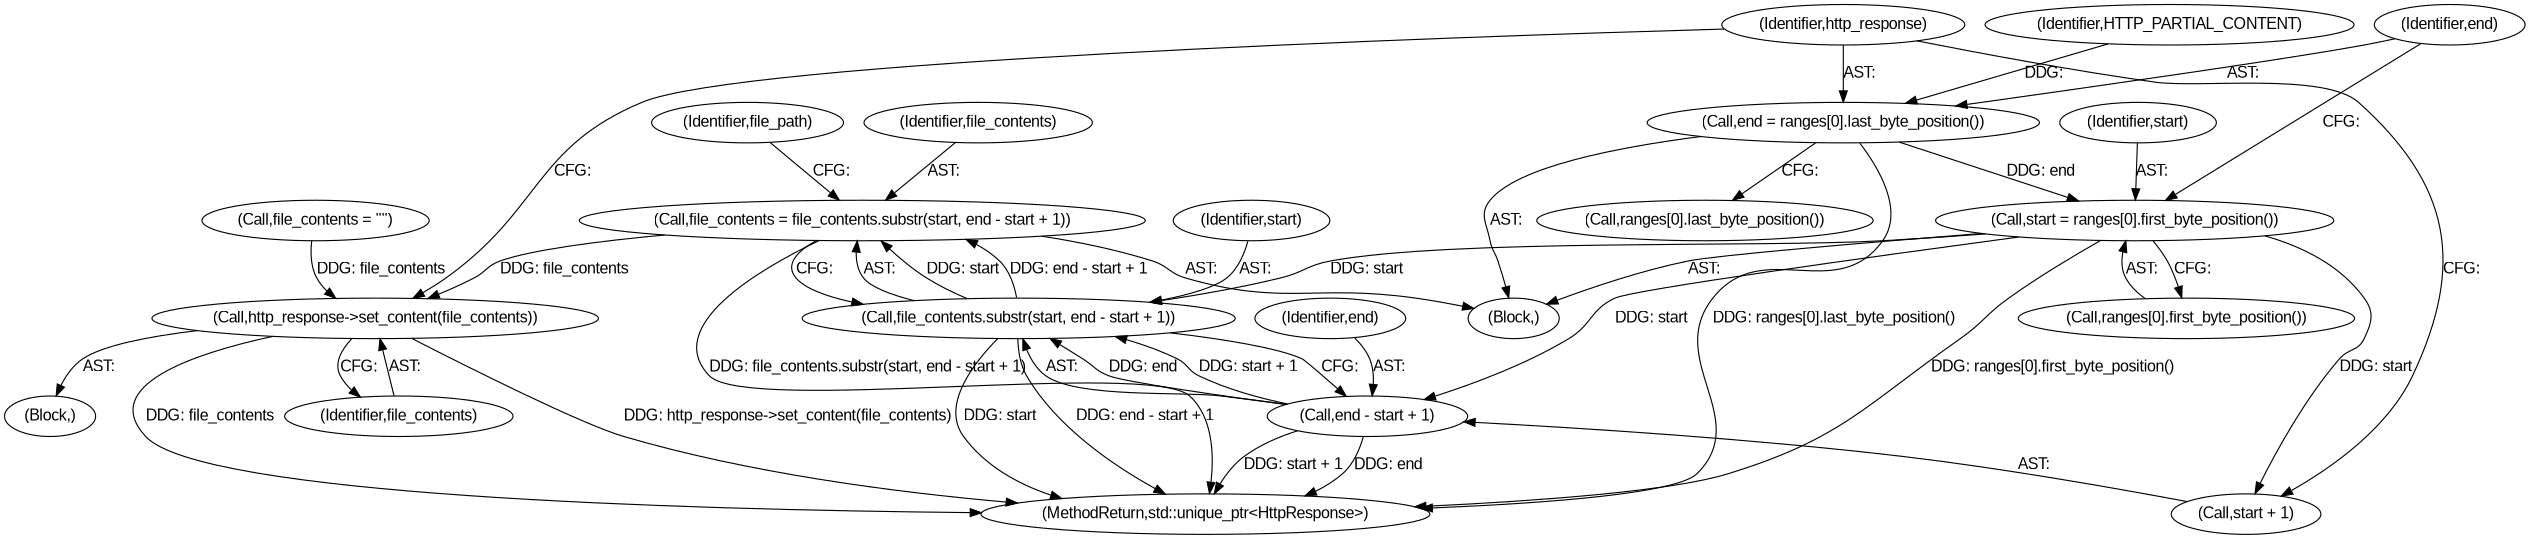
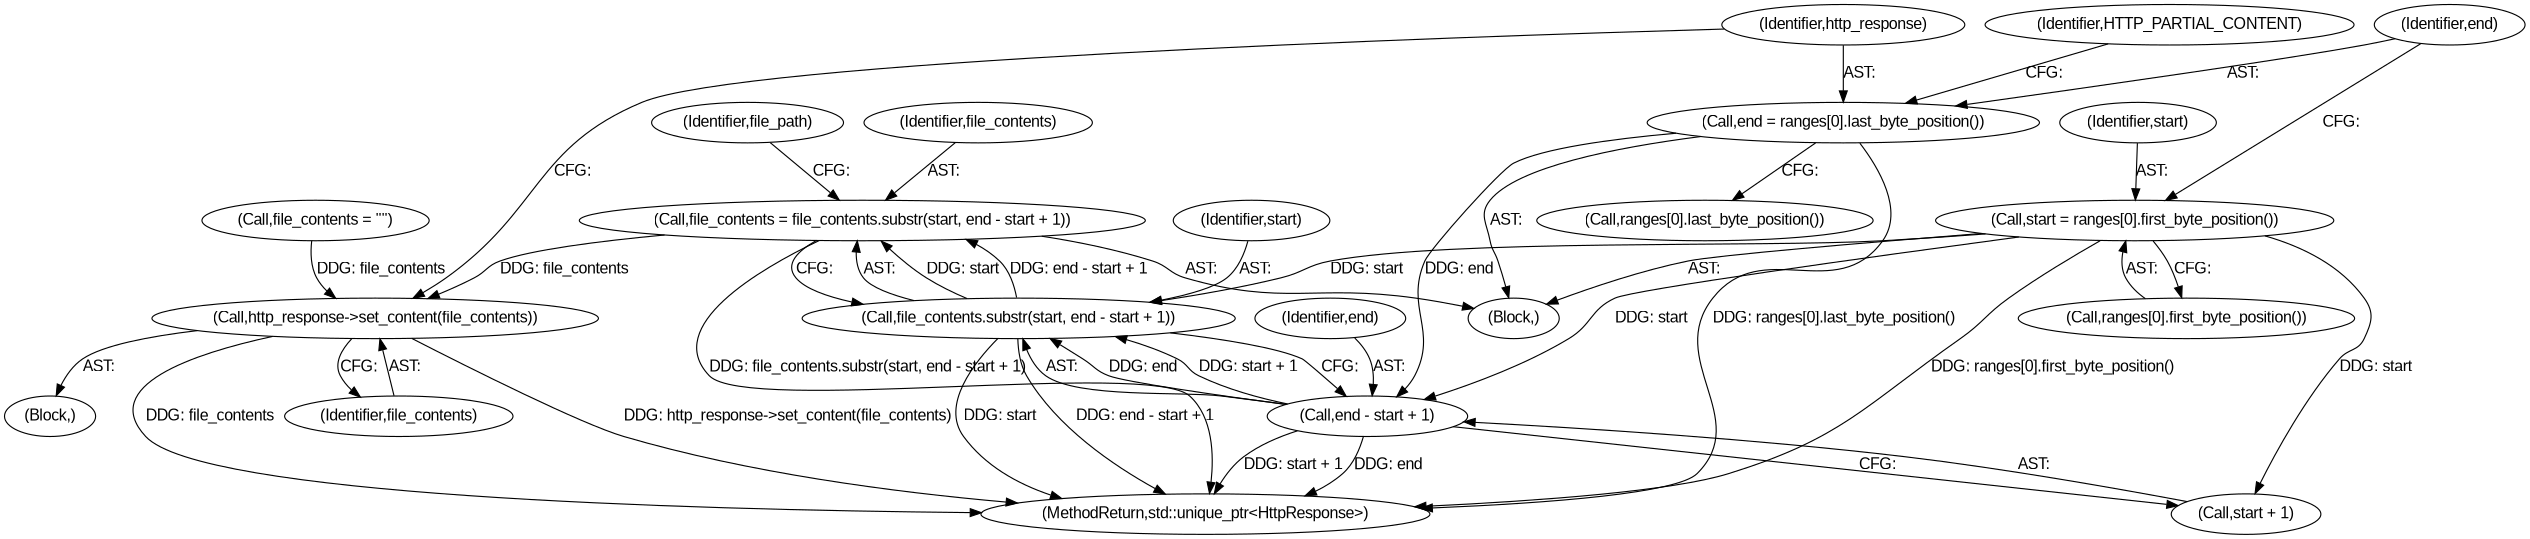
(2046, 74) -> (2046, 74)
(2368, 111) -> (1810, 466)
(1983, 170) -> (1477, 198)
